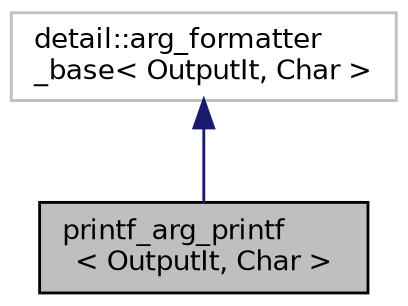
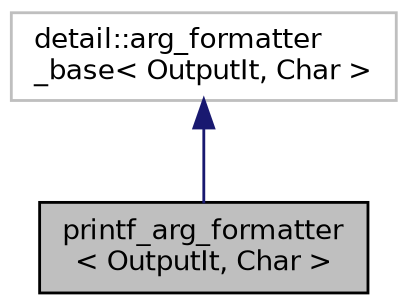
(204, 248) -> (204, 248)
